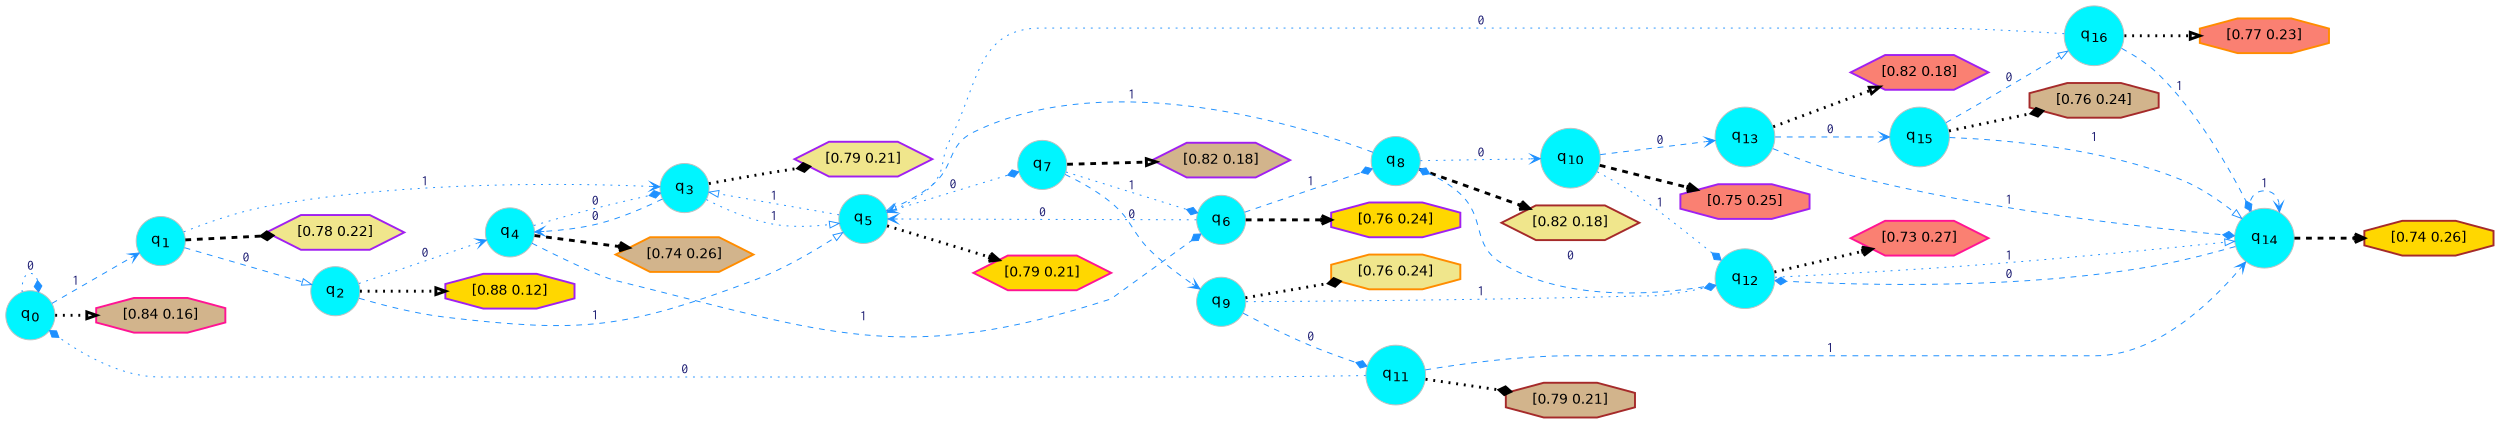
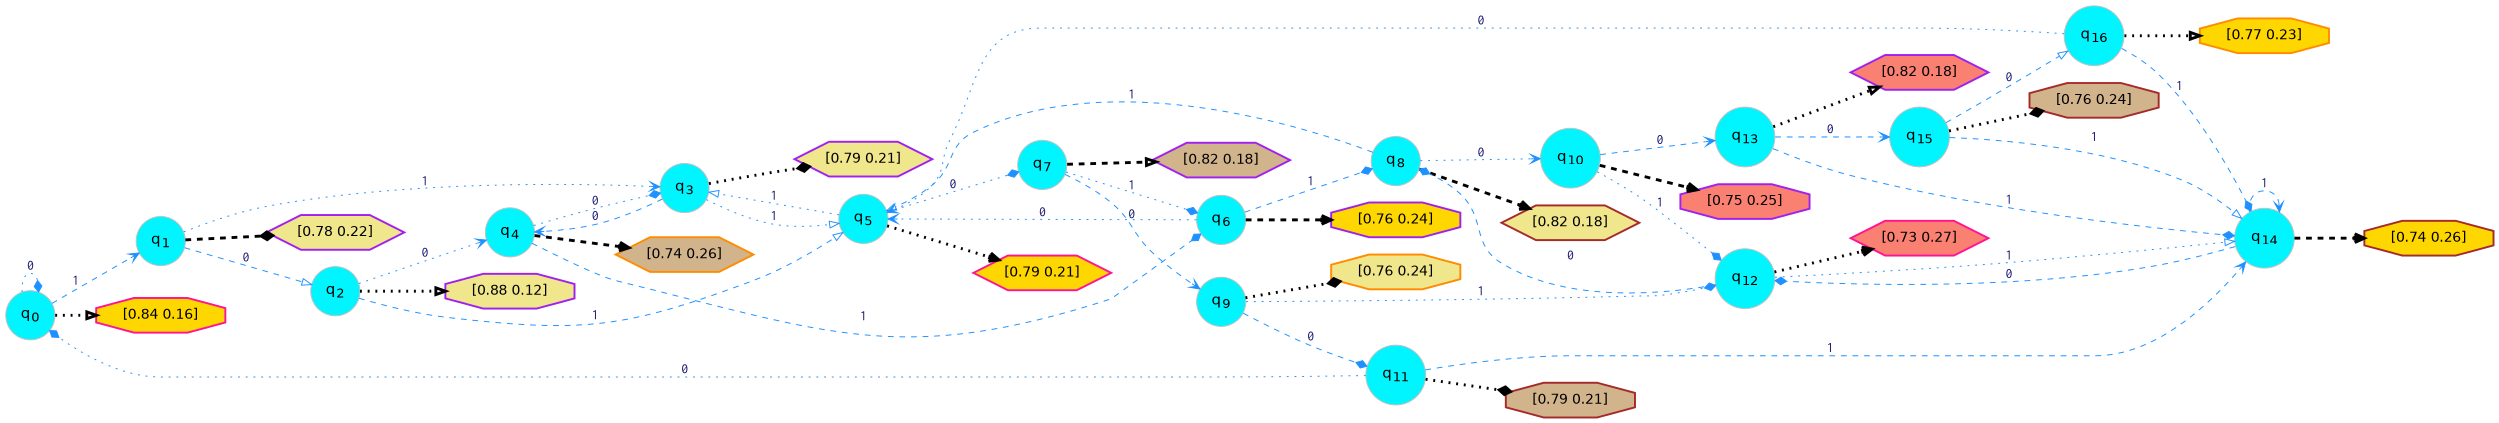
(2264, 36) -> (2264, 36)
(510, 291) -> (510, 291)
(161, 315) -> (161, 315)
